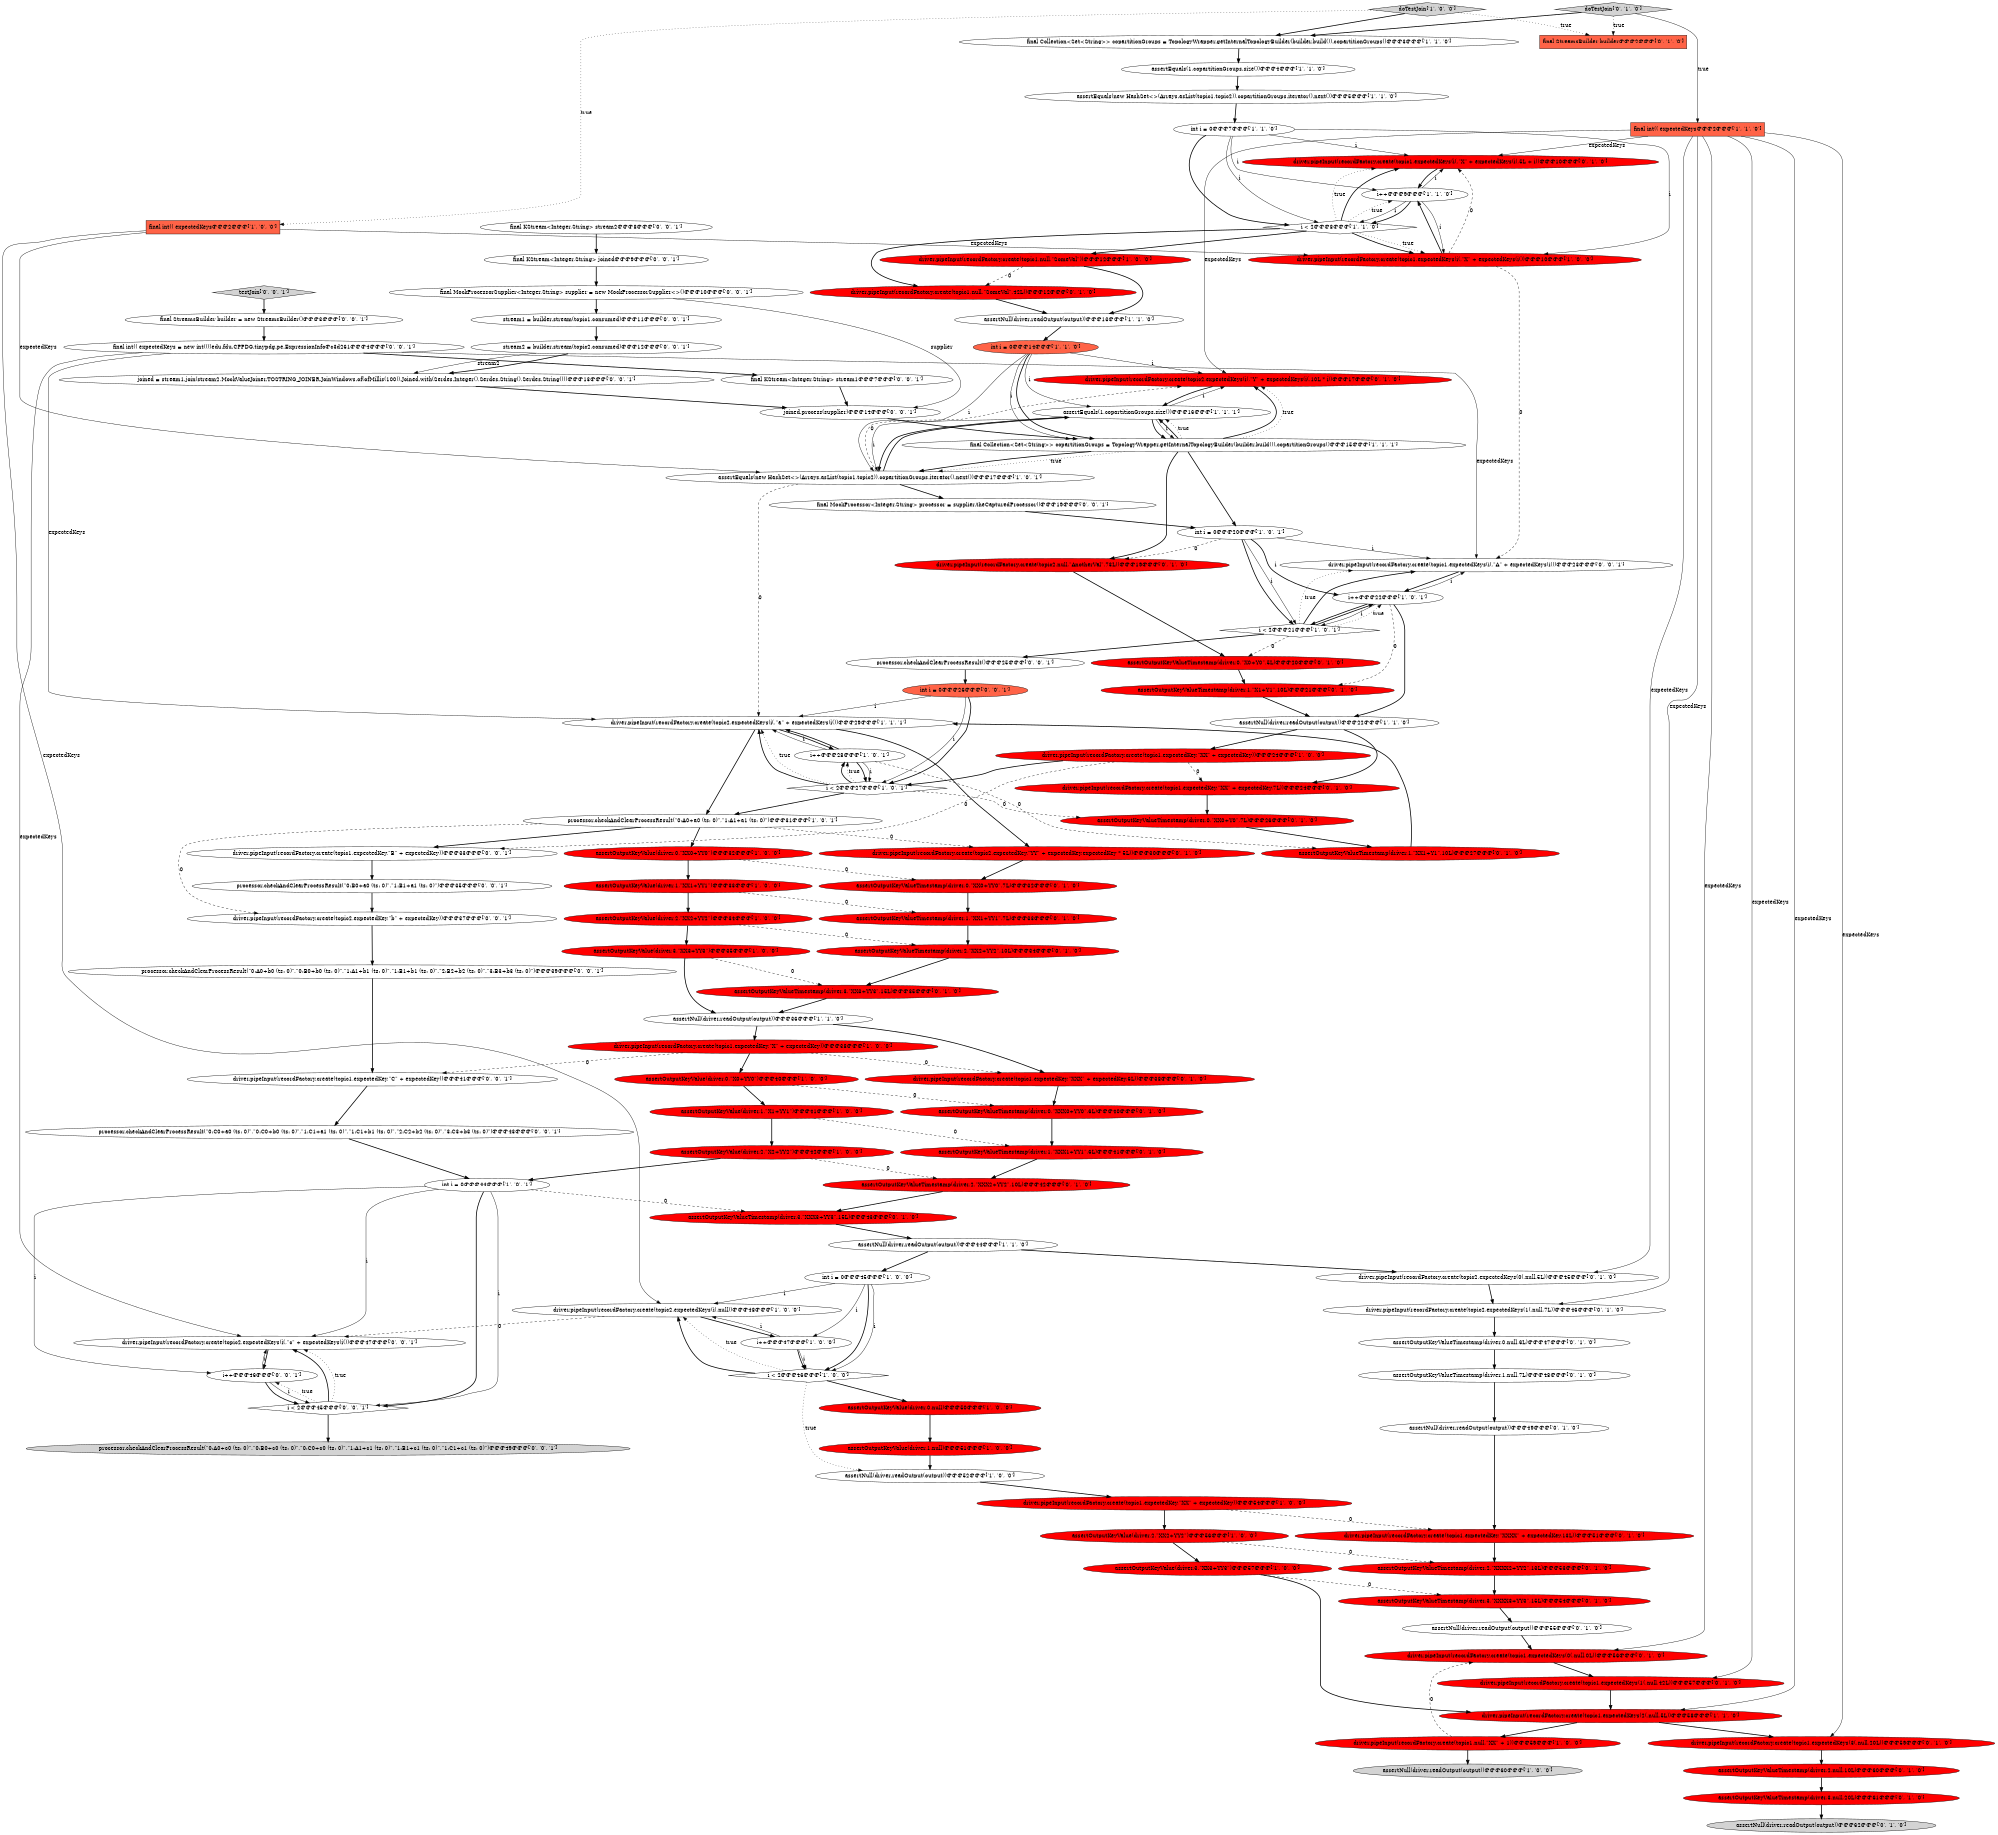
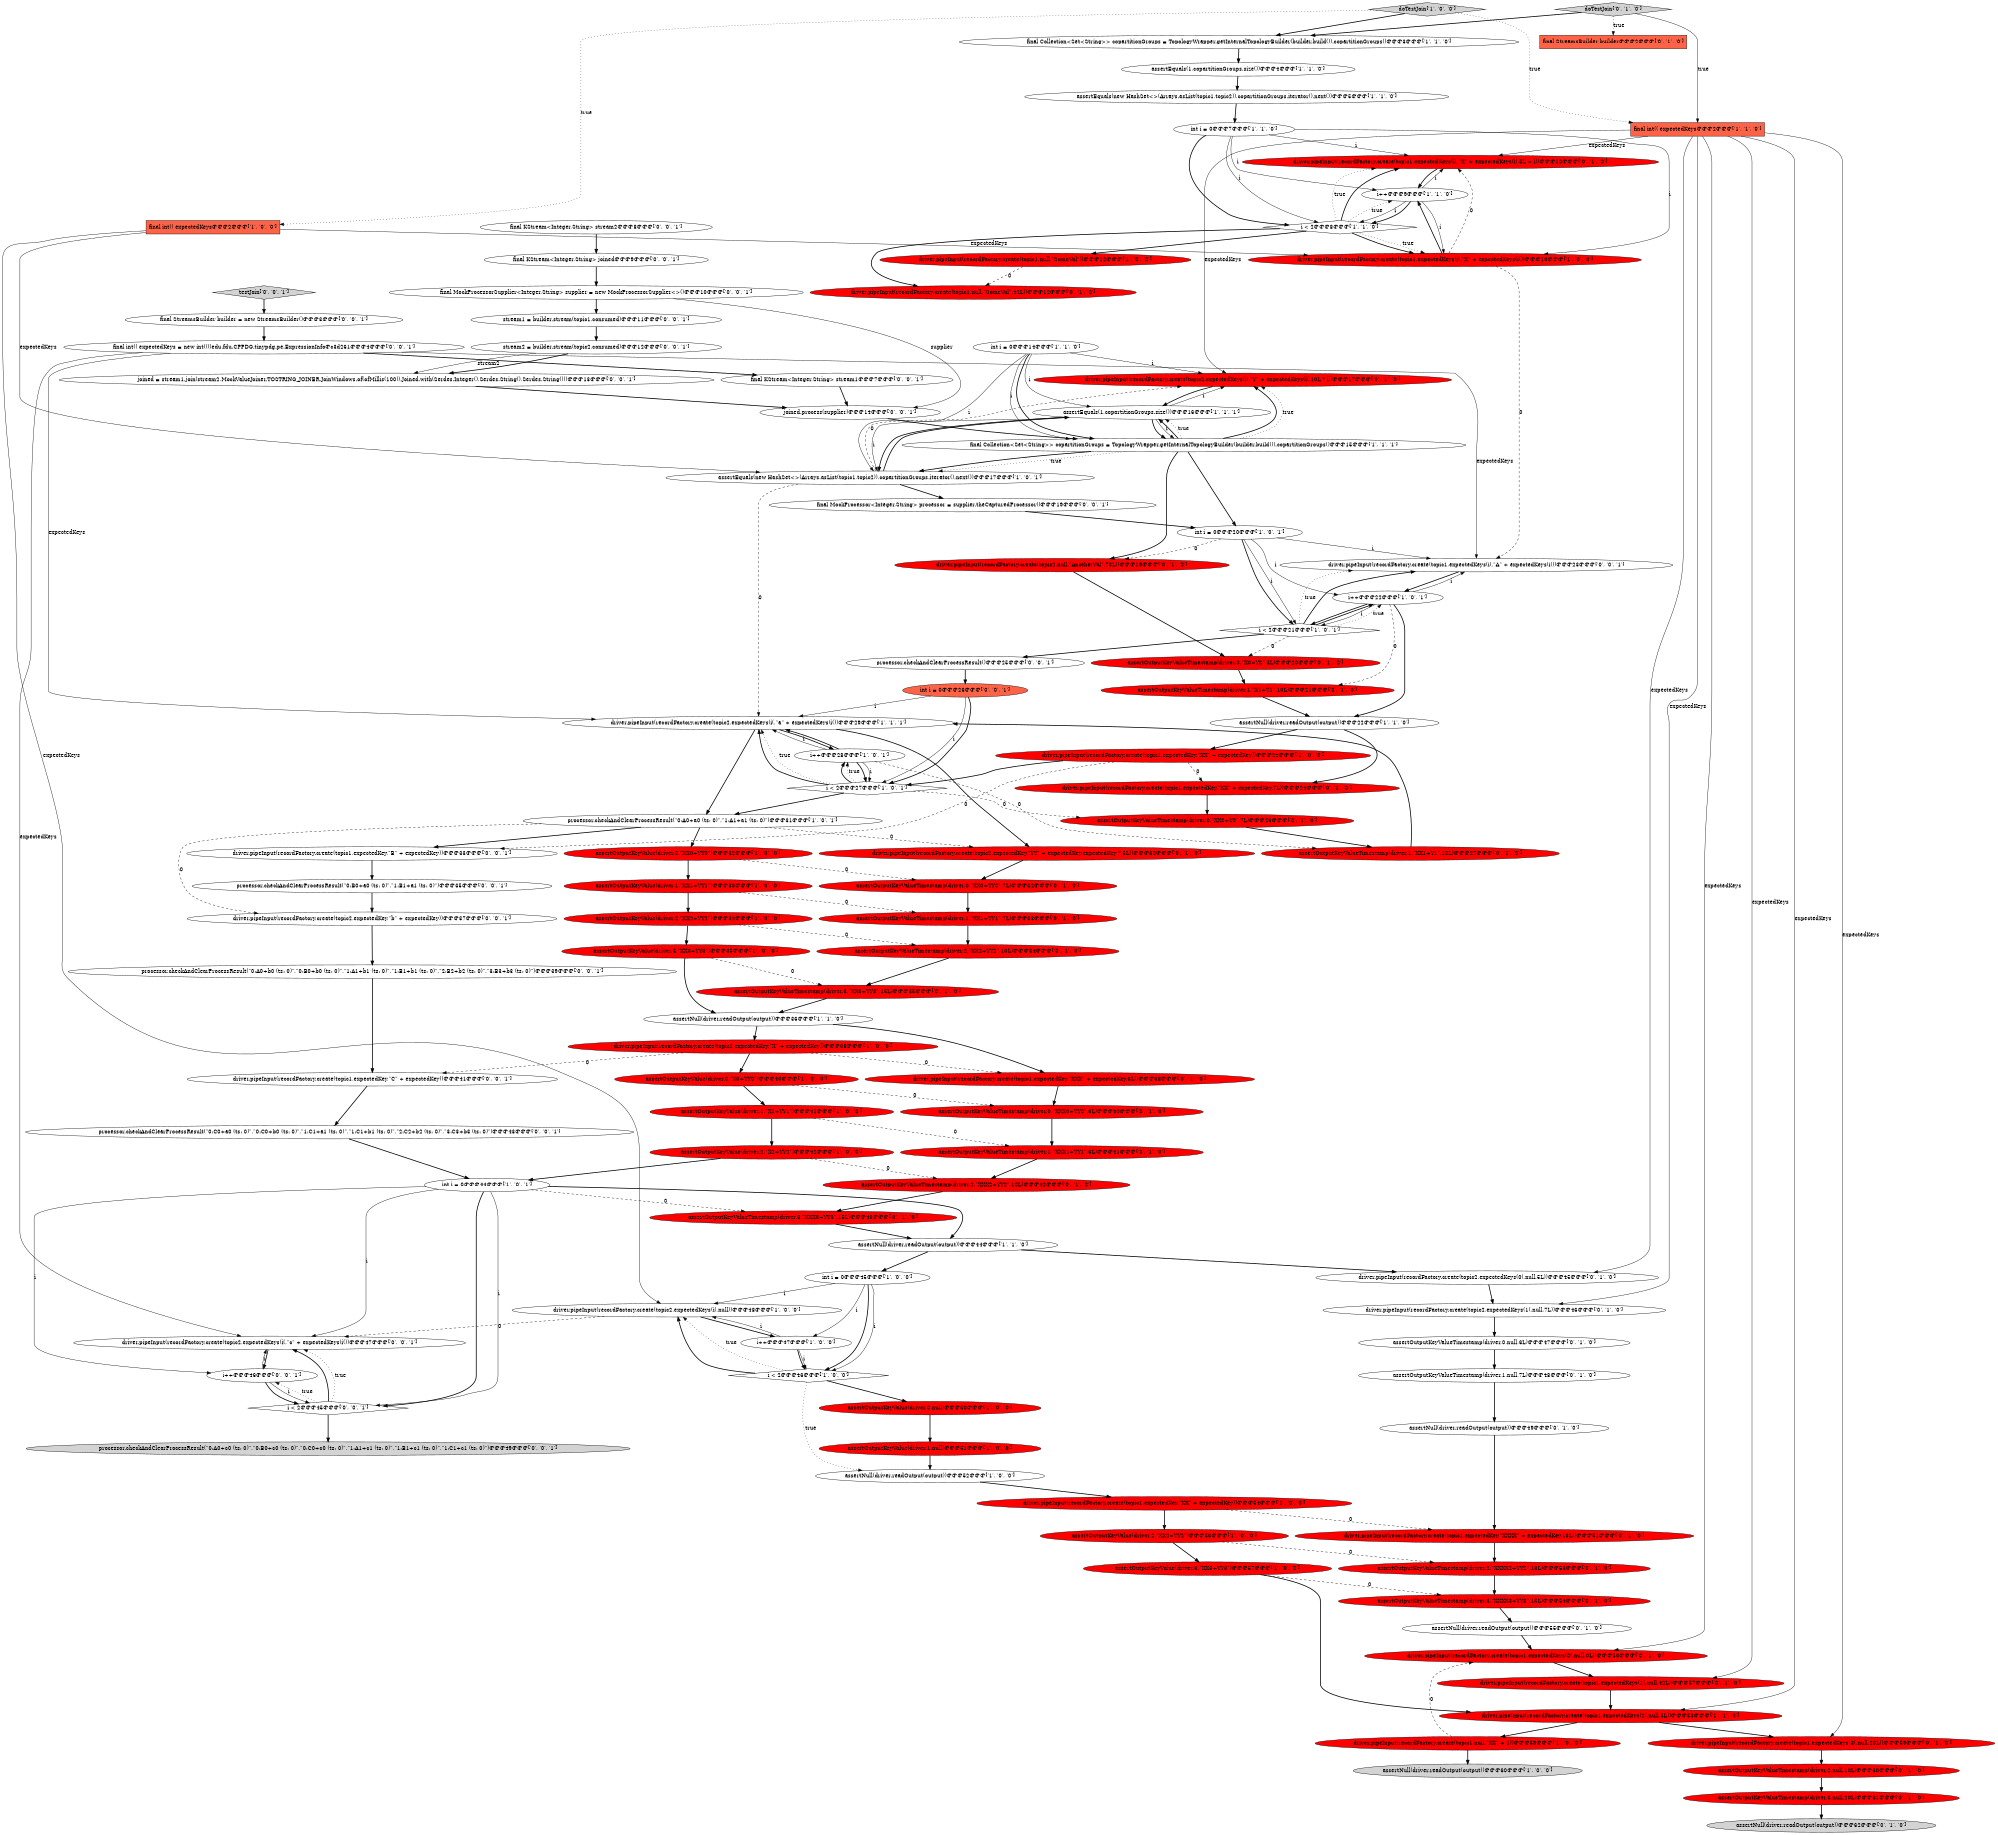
(1522, 21) -> (1529, 80)
(1069, 320) -> none
(1036, 347) -> (1036, 347)
(1284, 578) -> (1284, 578)
none -> (769, 1193)
